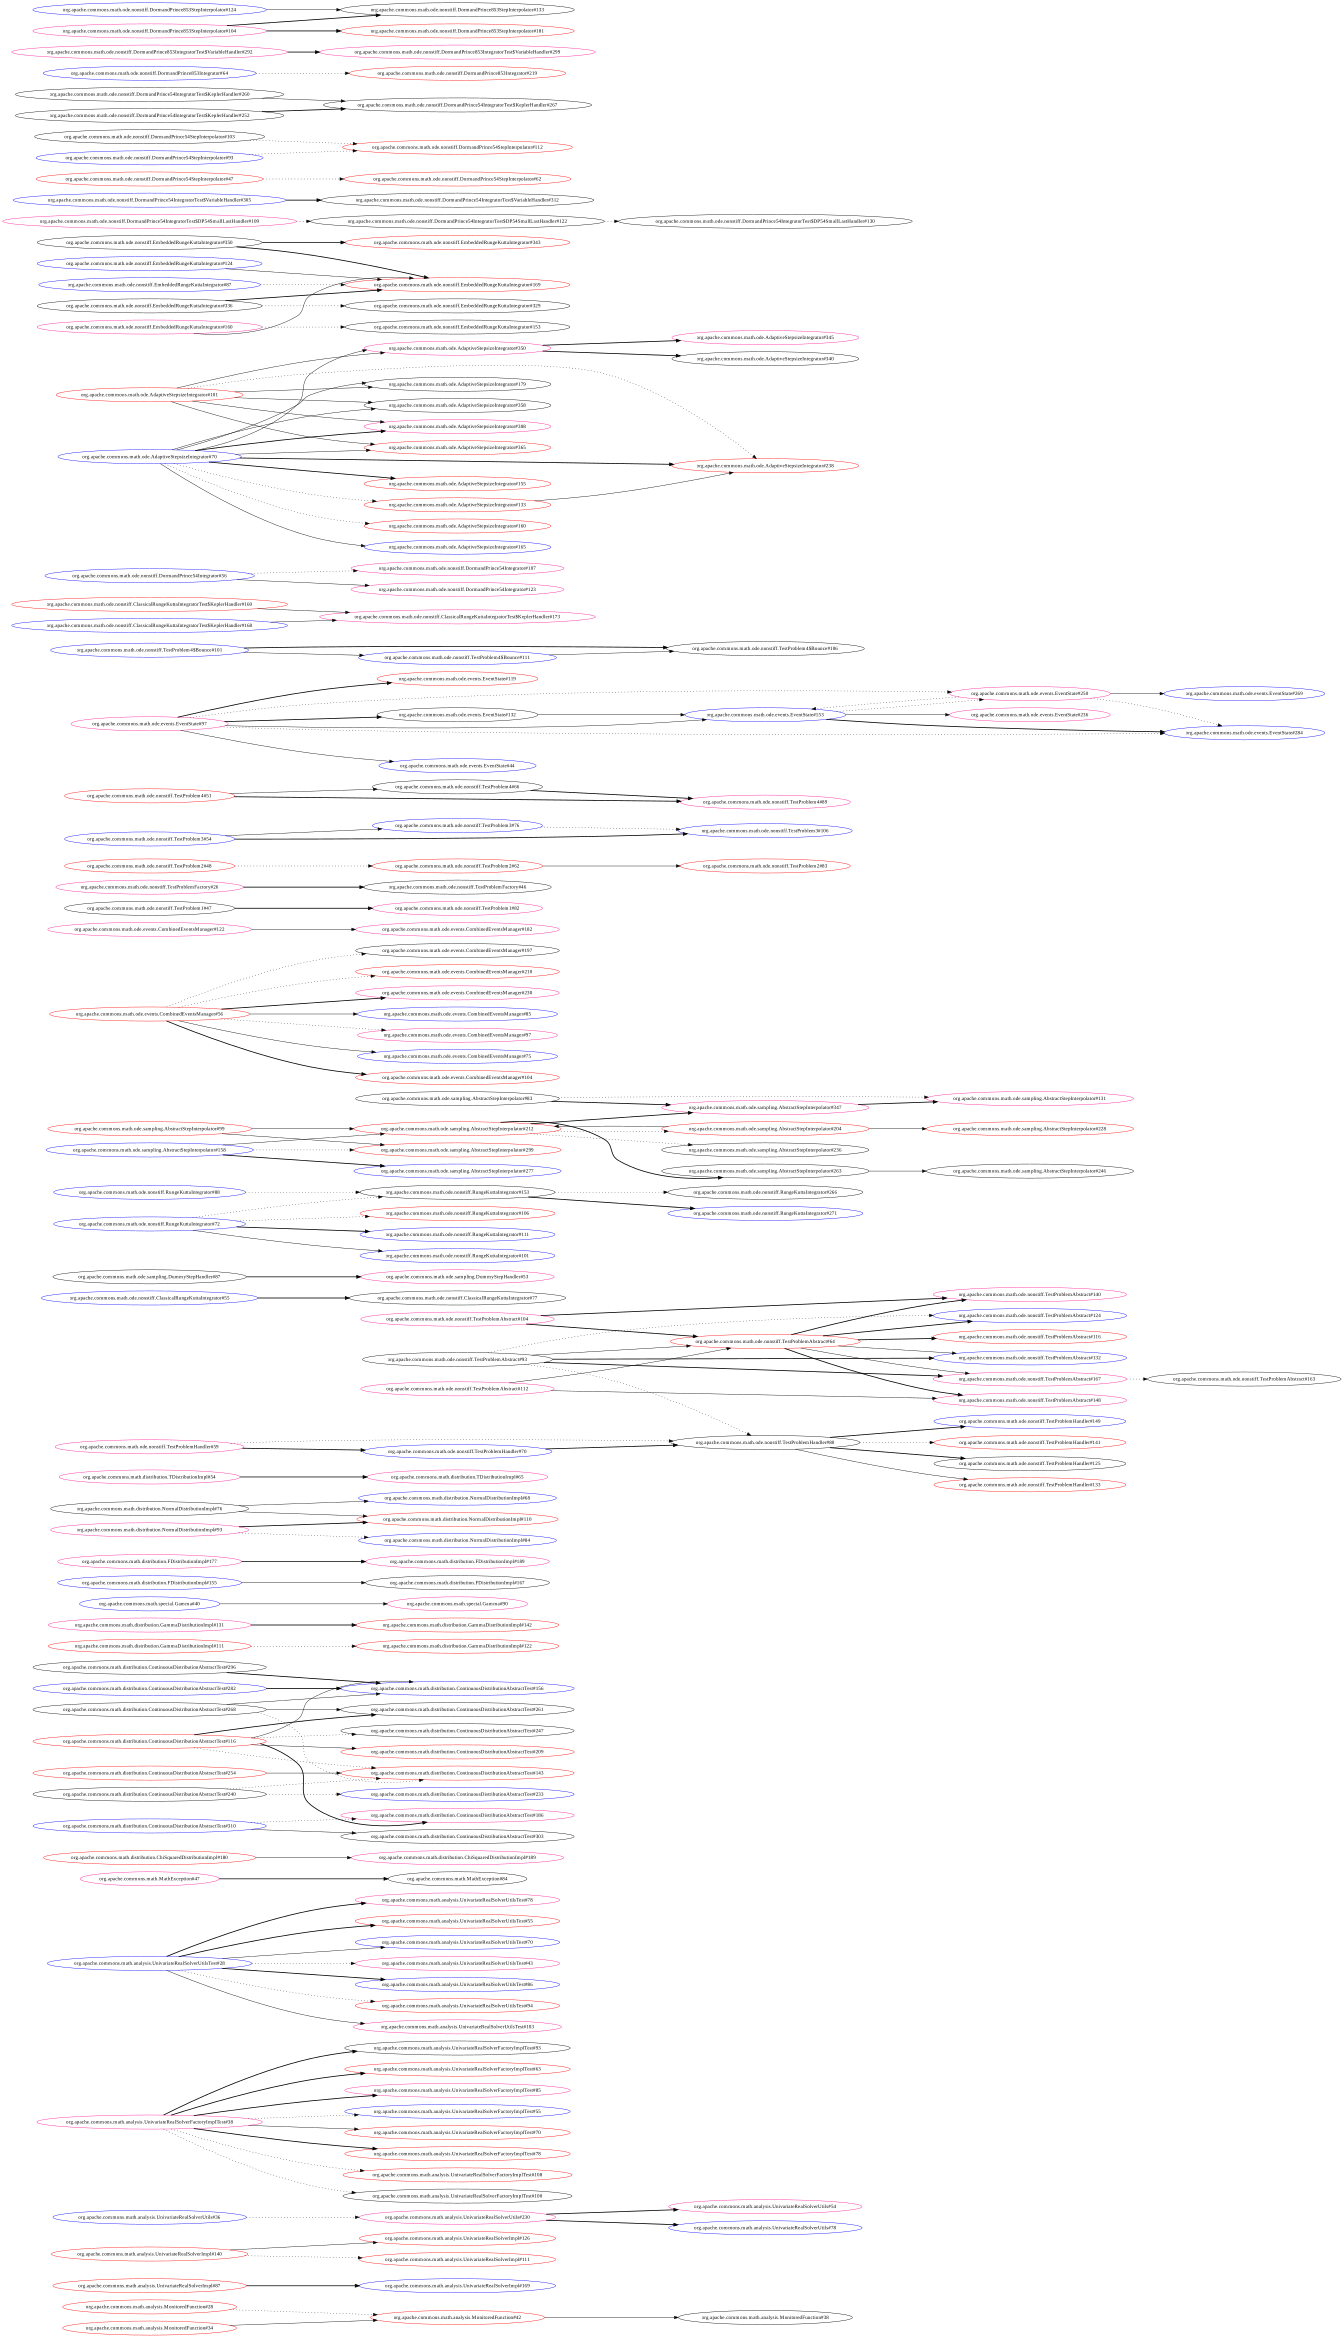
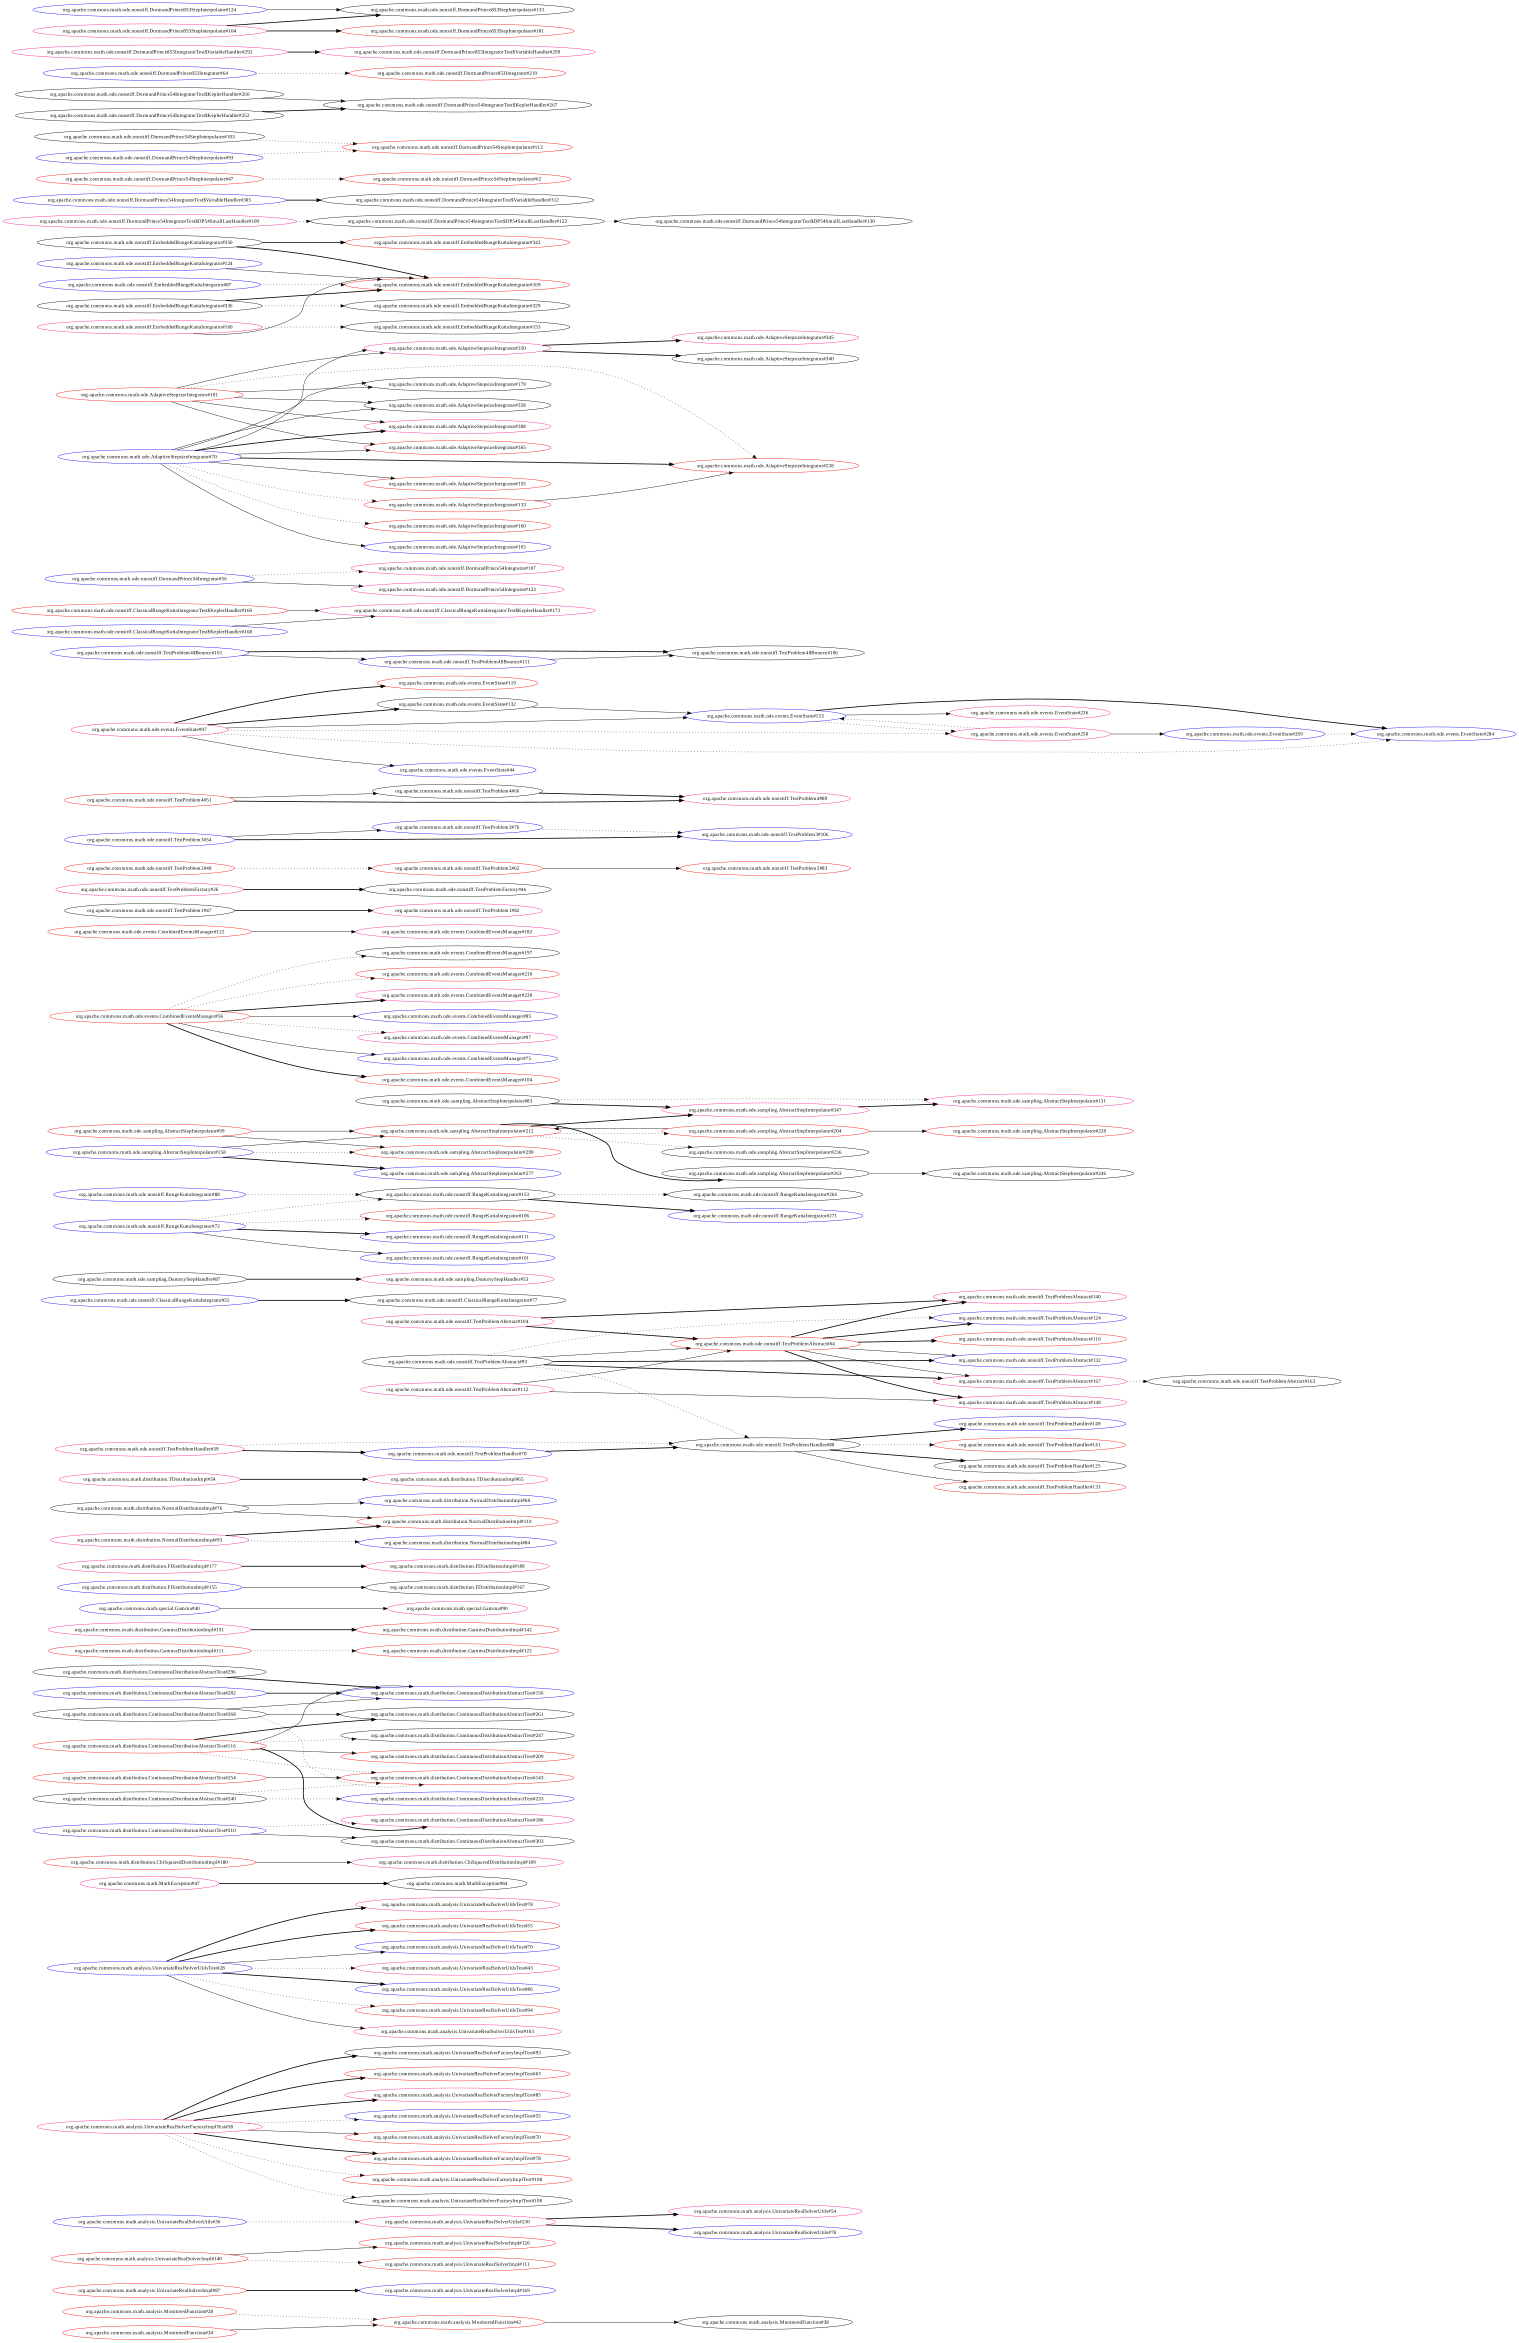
(300, 470) -> (300, 470)
(1155, 709) -> (1338, 734)
(150, 929) -> (150, 932)
